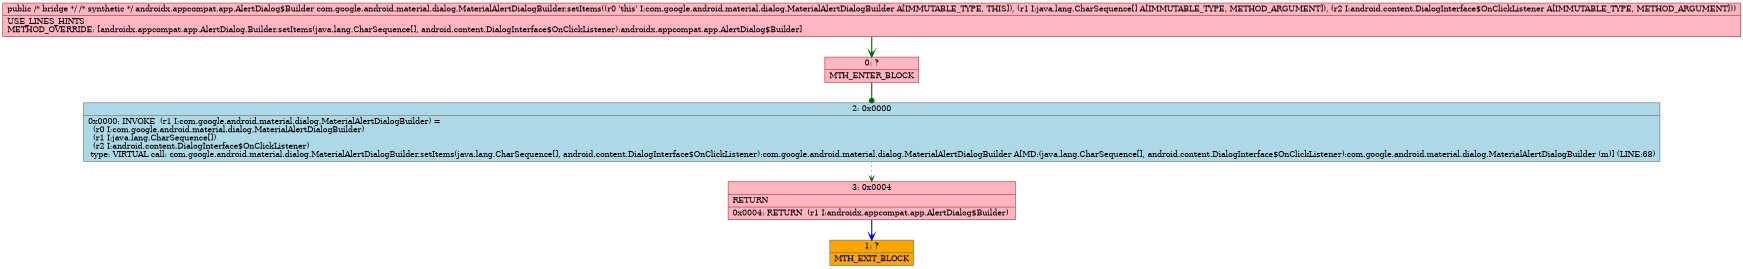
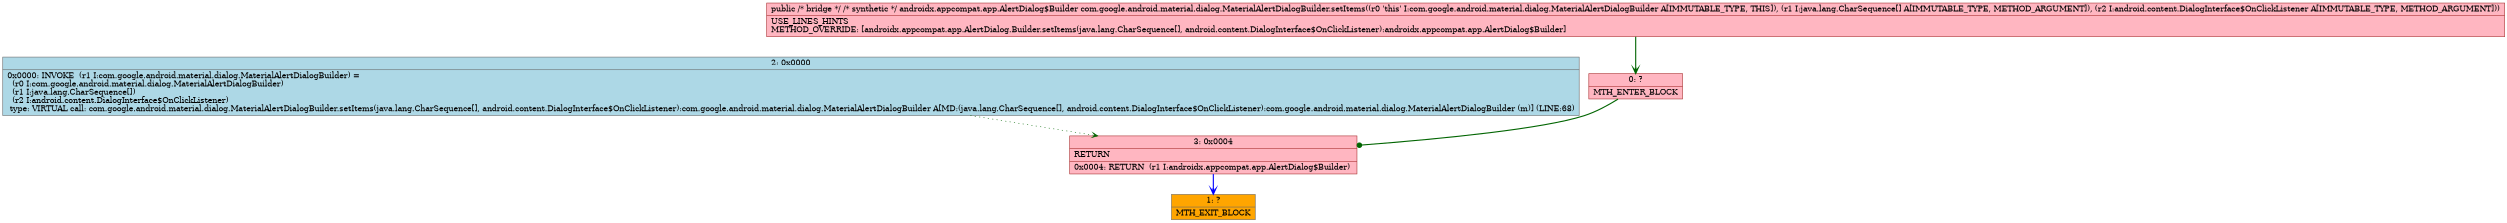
(872, 90) -> (1492, 132)
